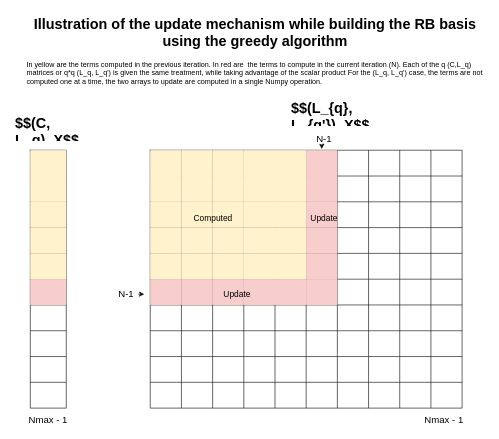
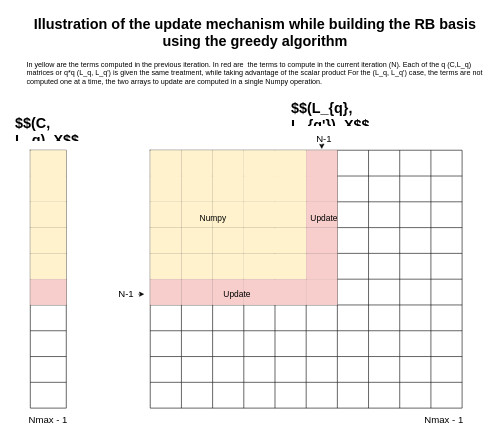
(213, 219) -> (213, 219)
